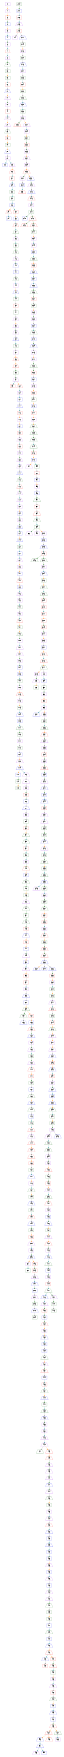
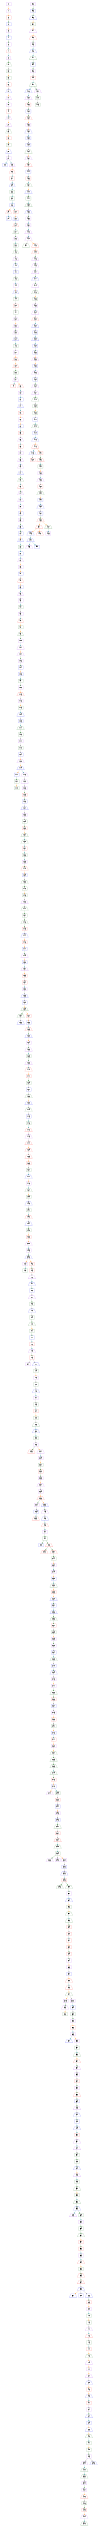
(48, 1203) -> none
none -> (32, 1324)
